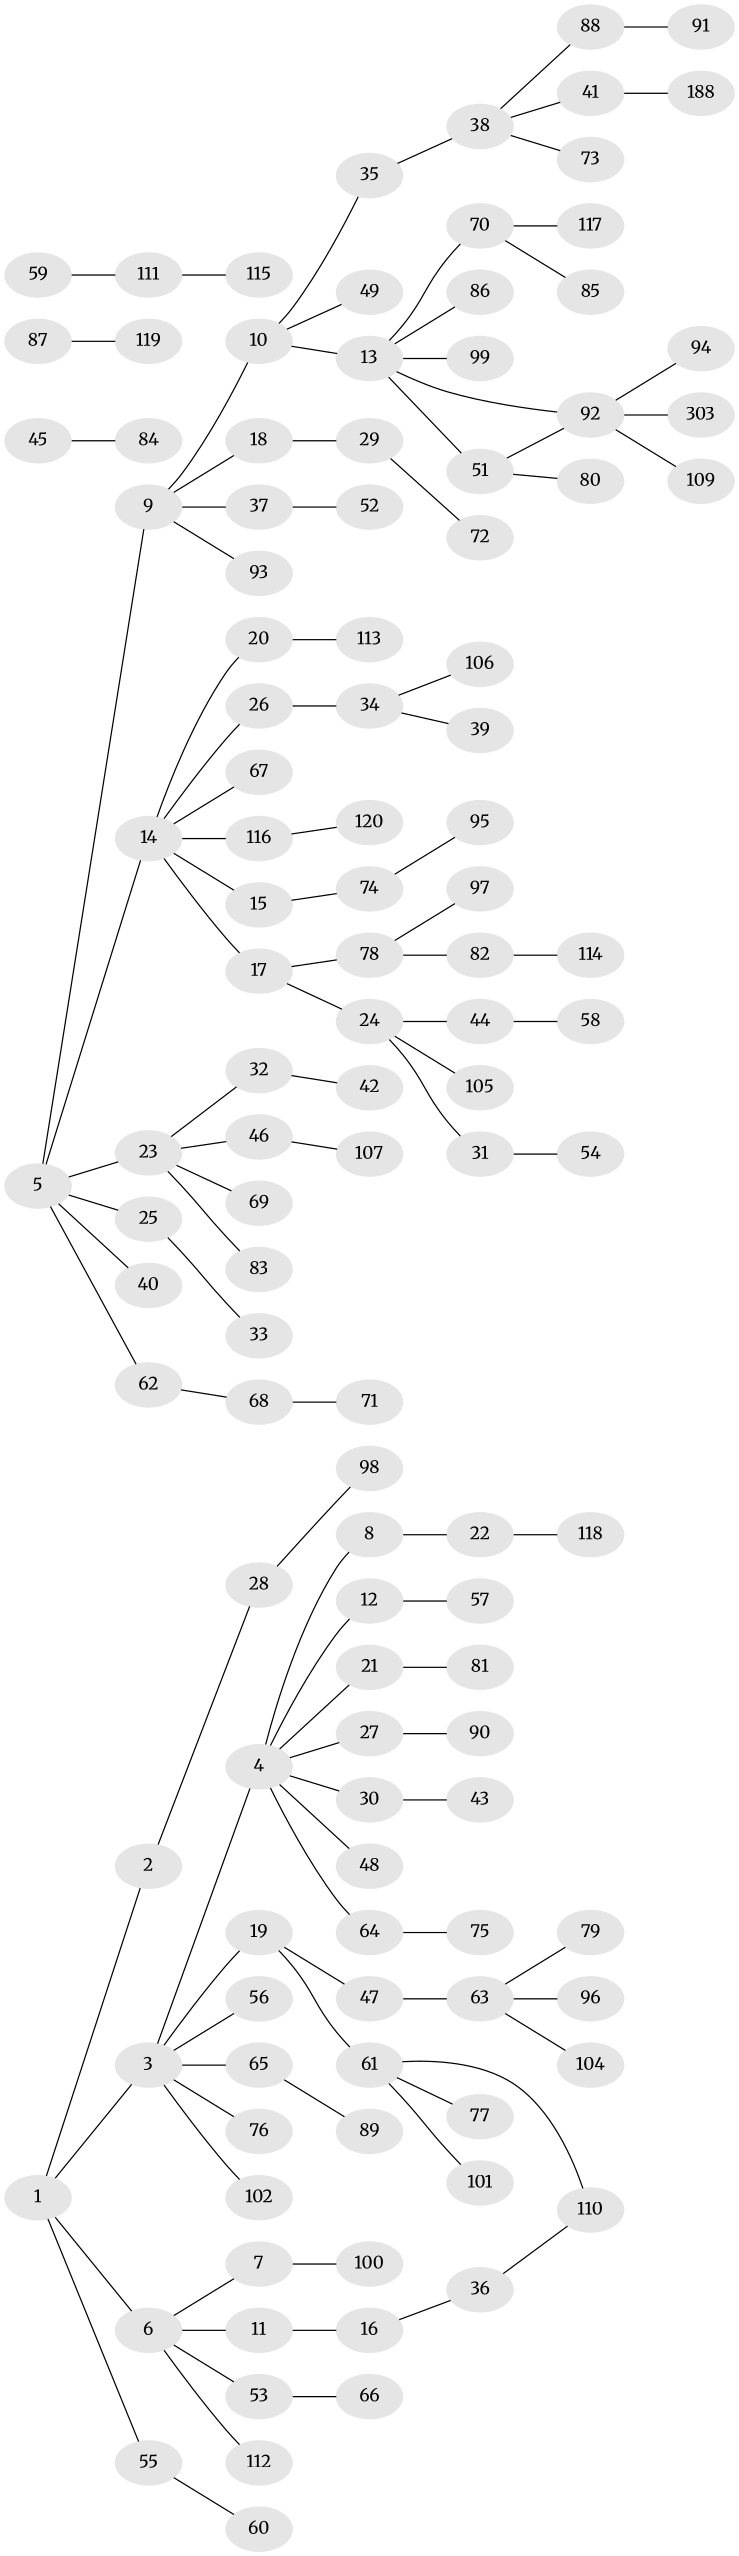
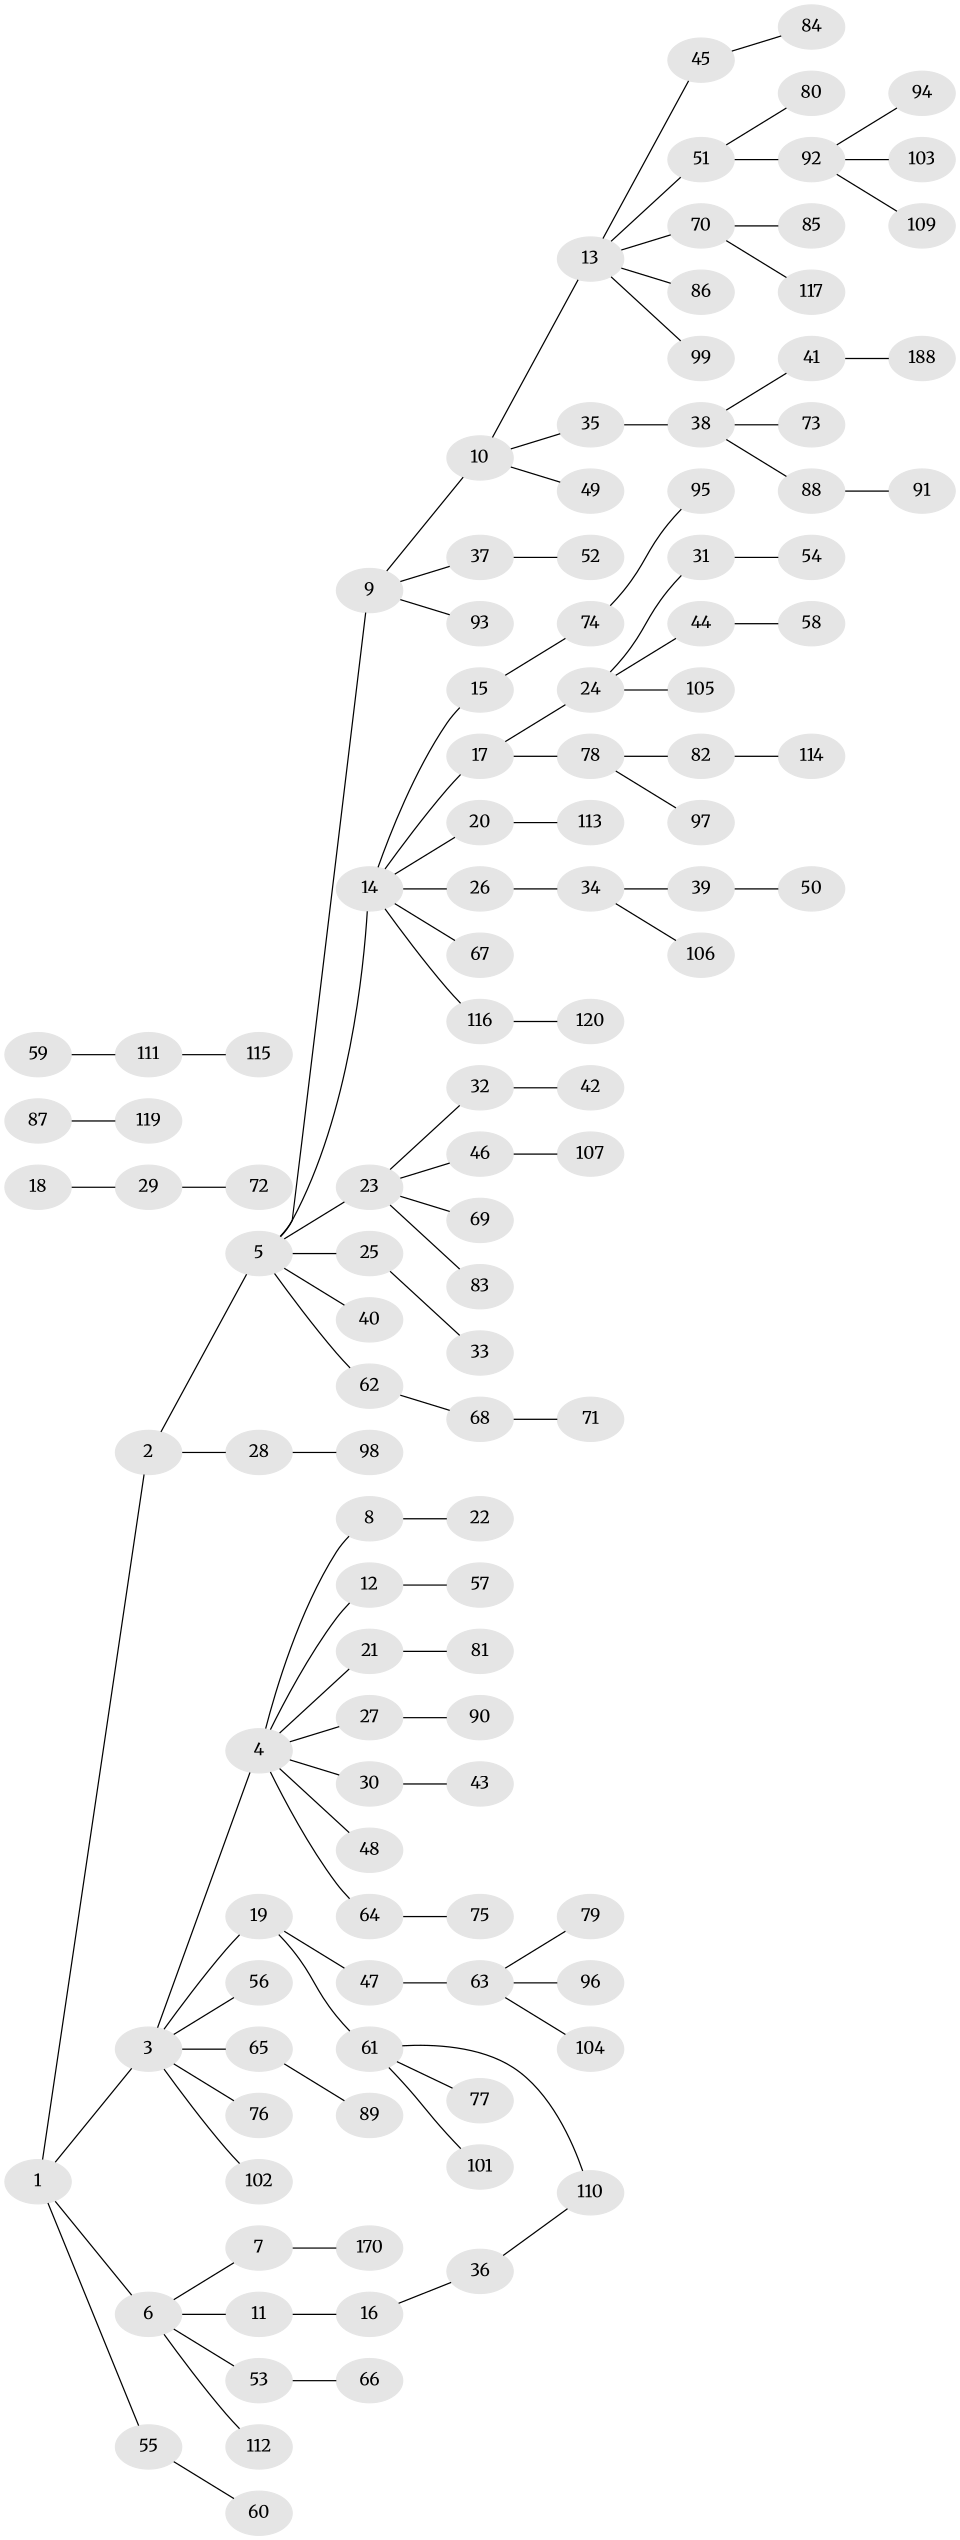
(475, 399) -> (646, 160)
(701, 415) -> (922, 160)
(204, 474) -> none
none -> (812, 889)
none -> (204, 1353)
(591, 1535) -> none
(370, 2264) -> (370, 2248)
